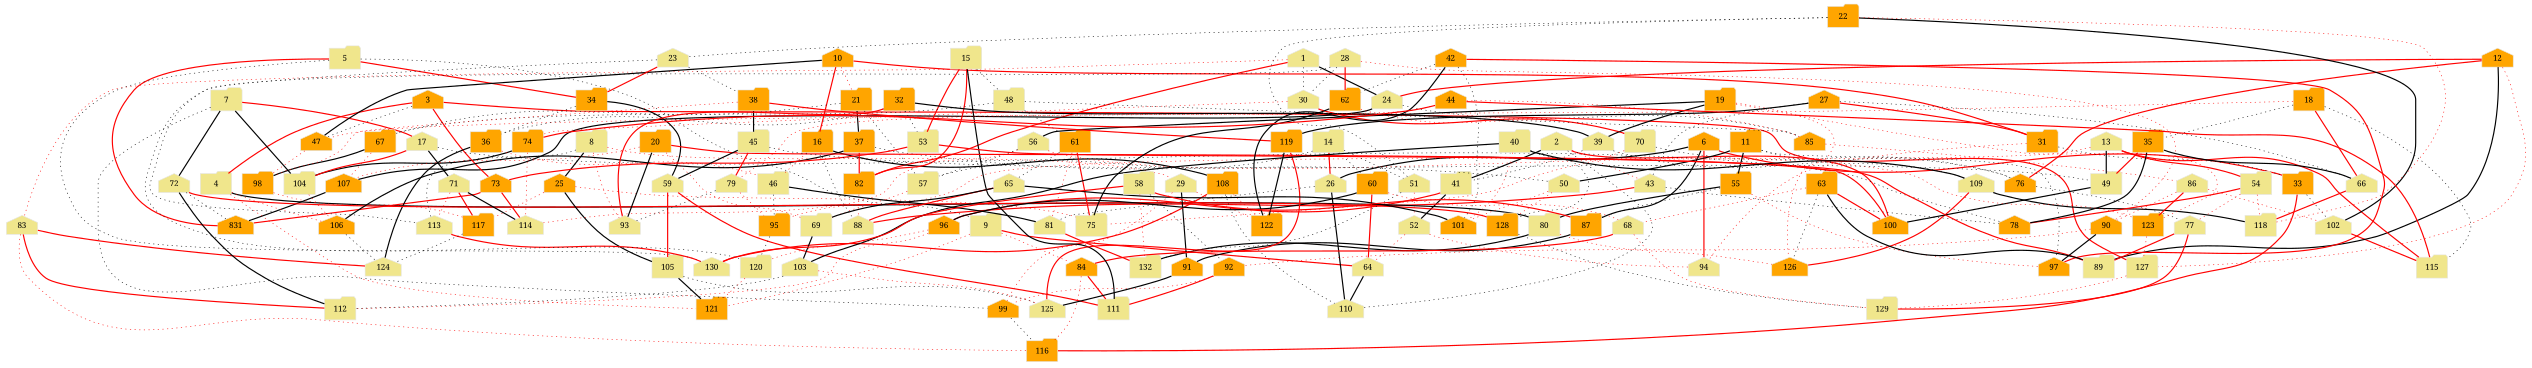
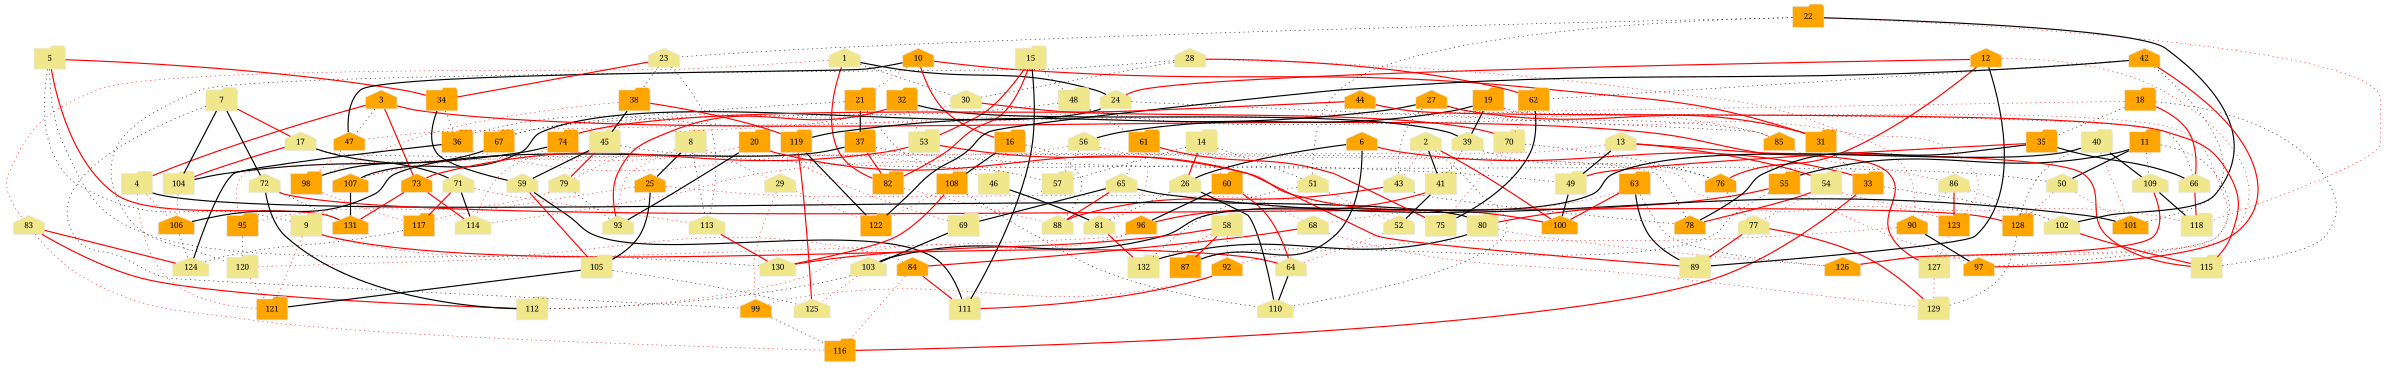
(1350, 163) -> (1213, 162)
(1640, 200) -> (1634, 206)
(774, 202) -> none
(236, 226) -> (351, 226)
(871, 265) -> (753, 242)
(1187, 268) -> none
(1704, 268) -> none
